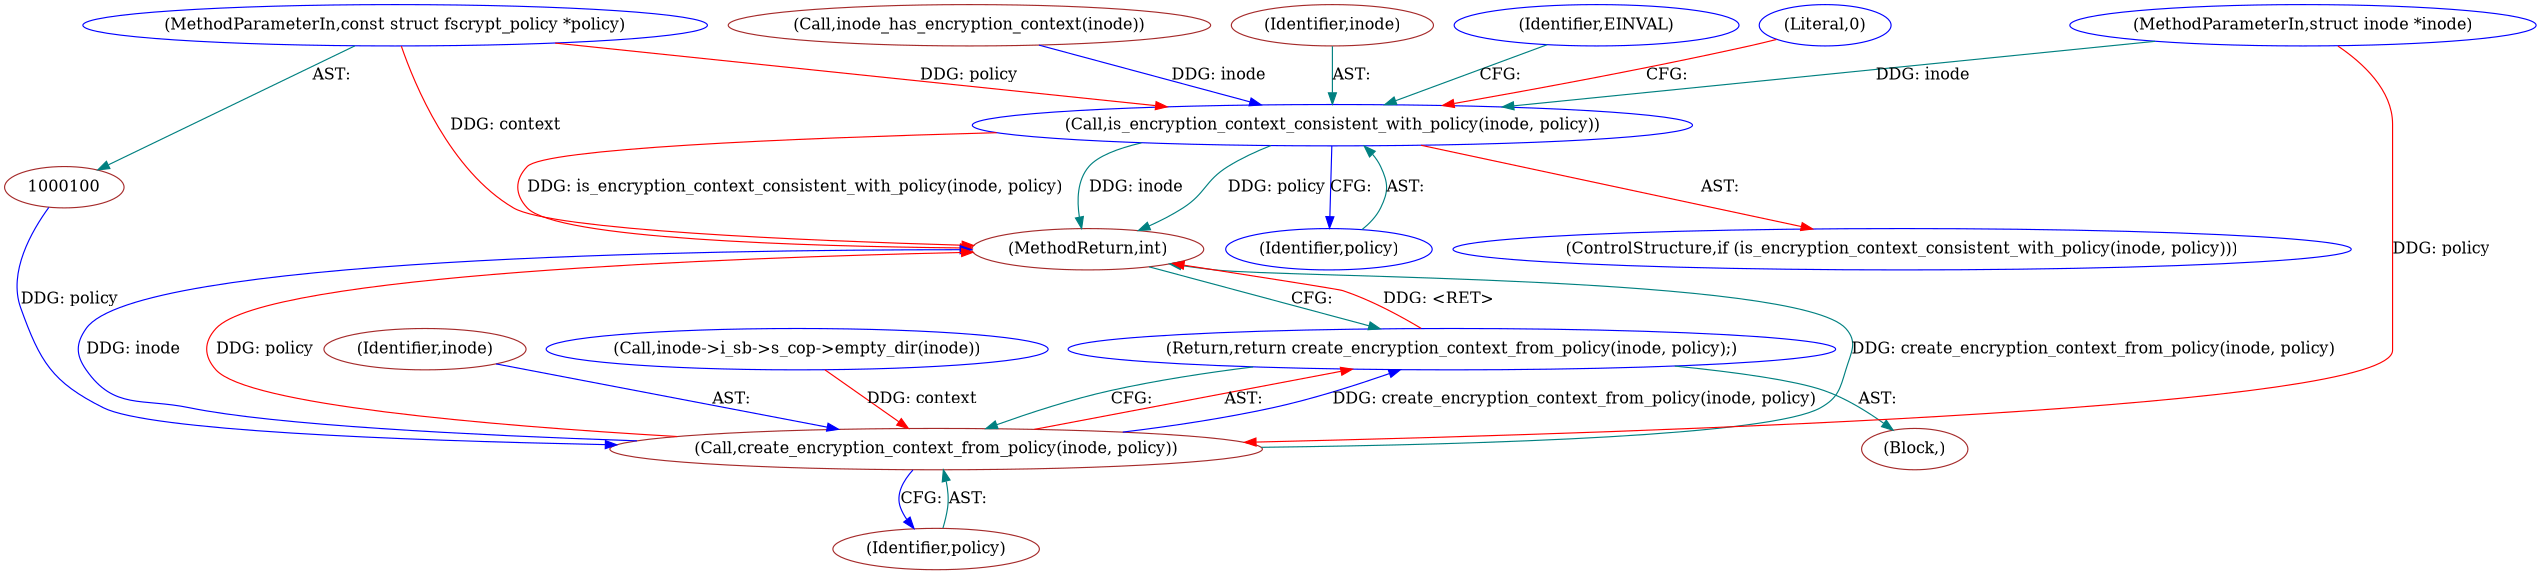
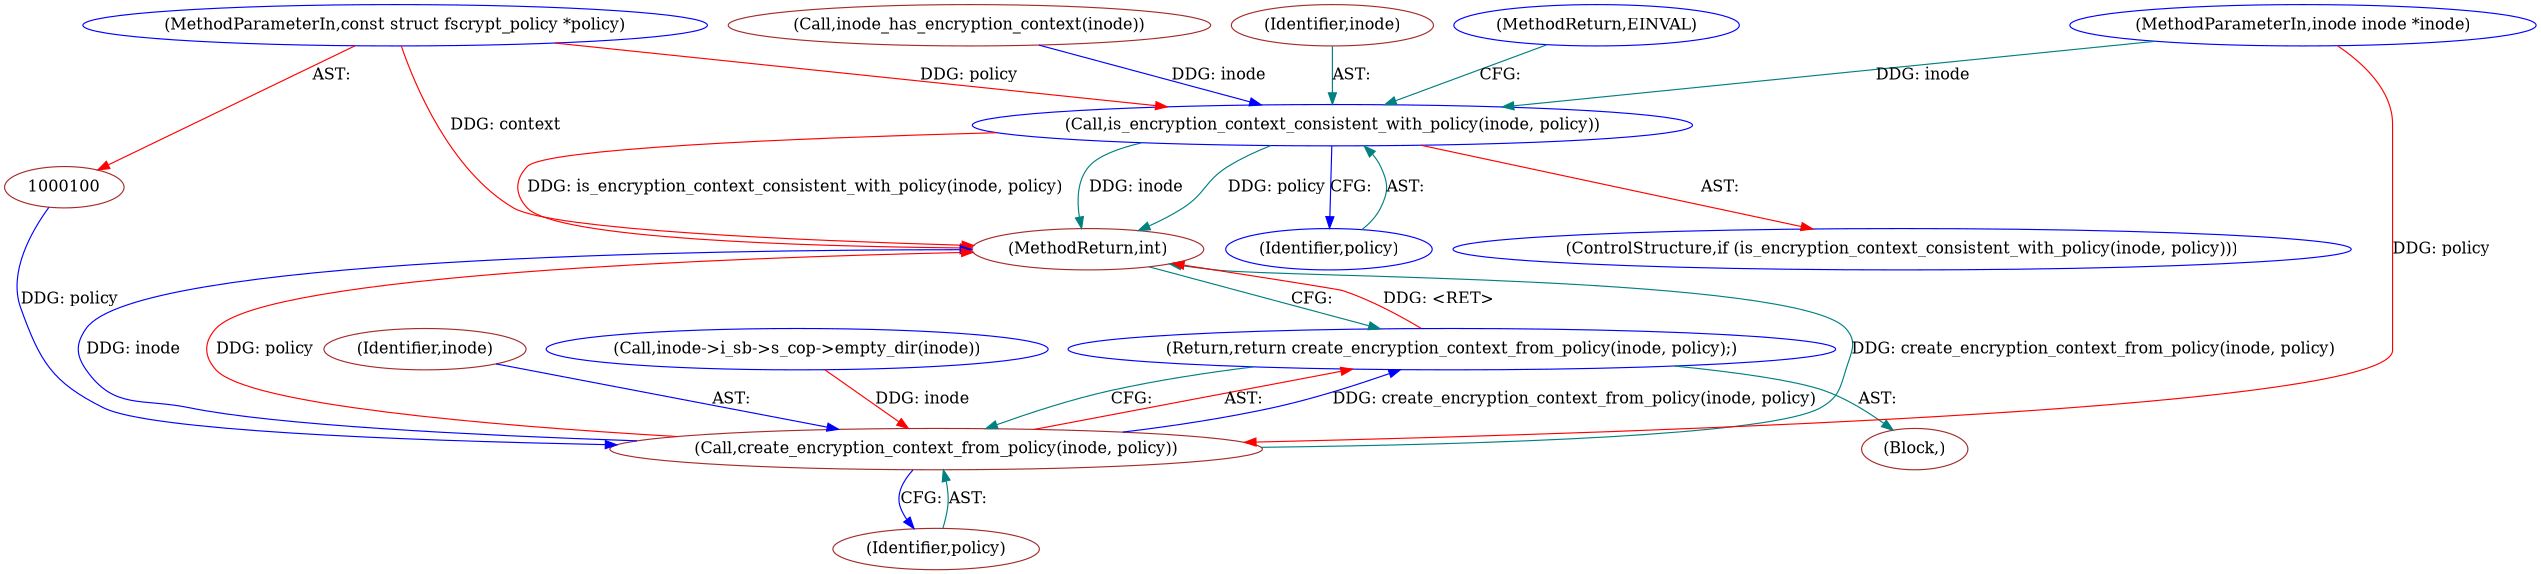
(1597, 25) -> (1597, 25)
(1825, 25) -> none
(2303, 25) -> (2303, 25)
(232, 105) -> (232, 105)
(922, 399) -> (922, 399)
